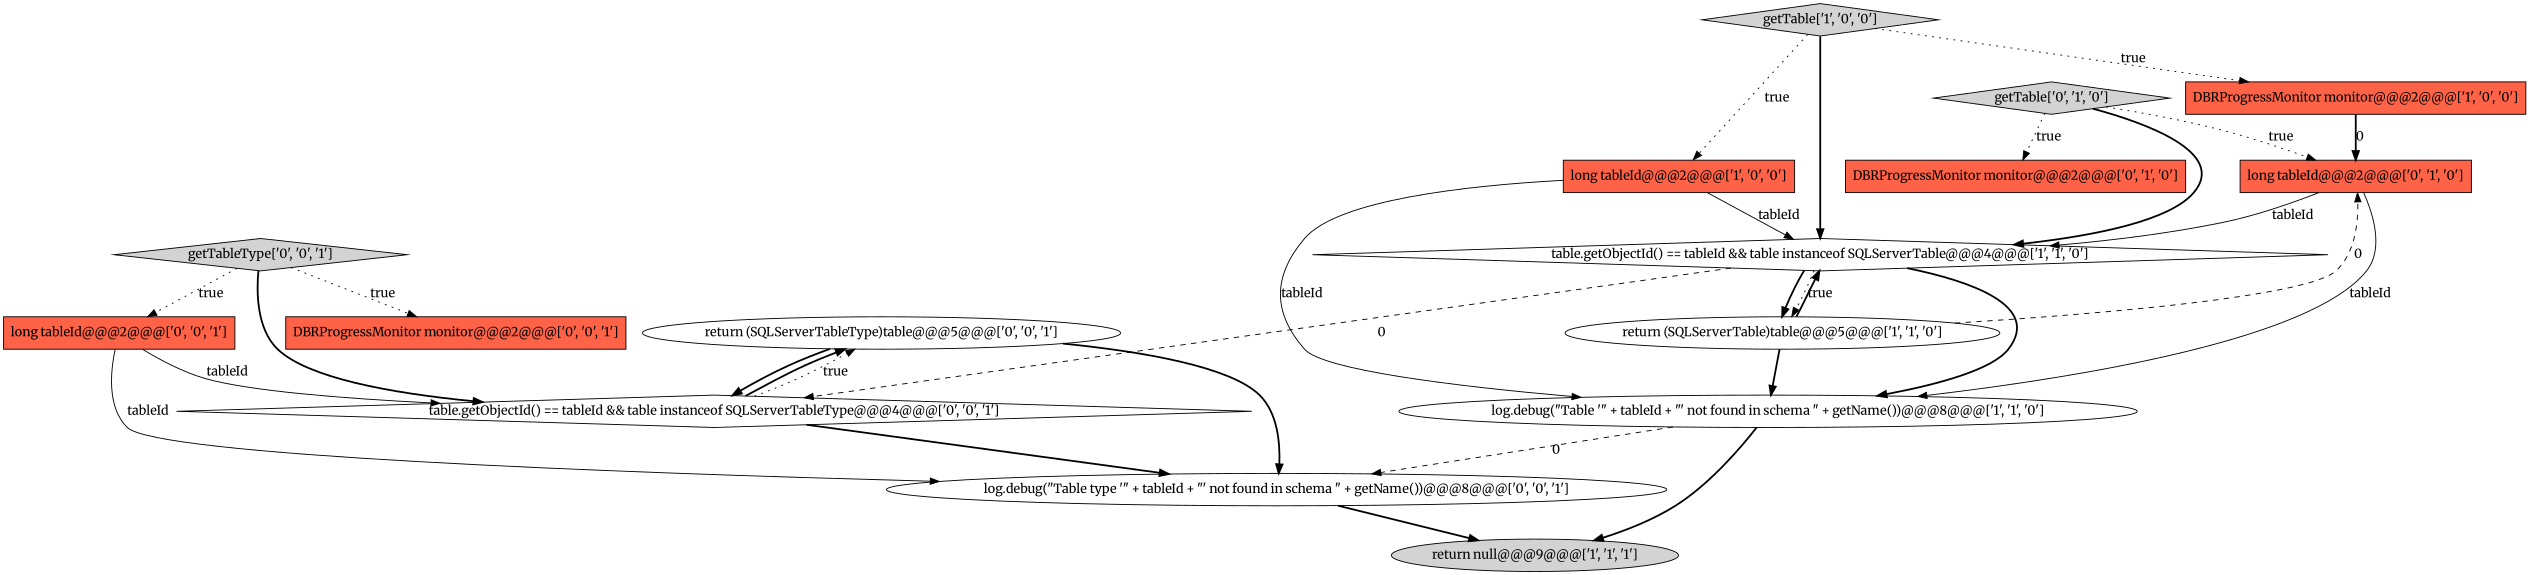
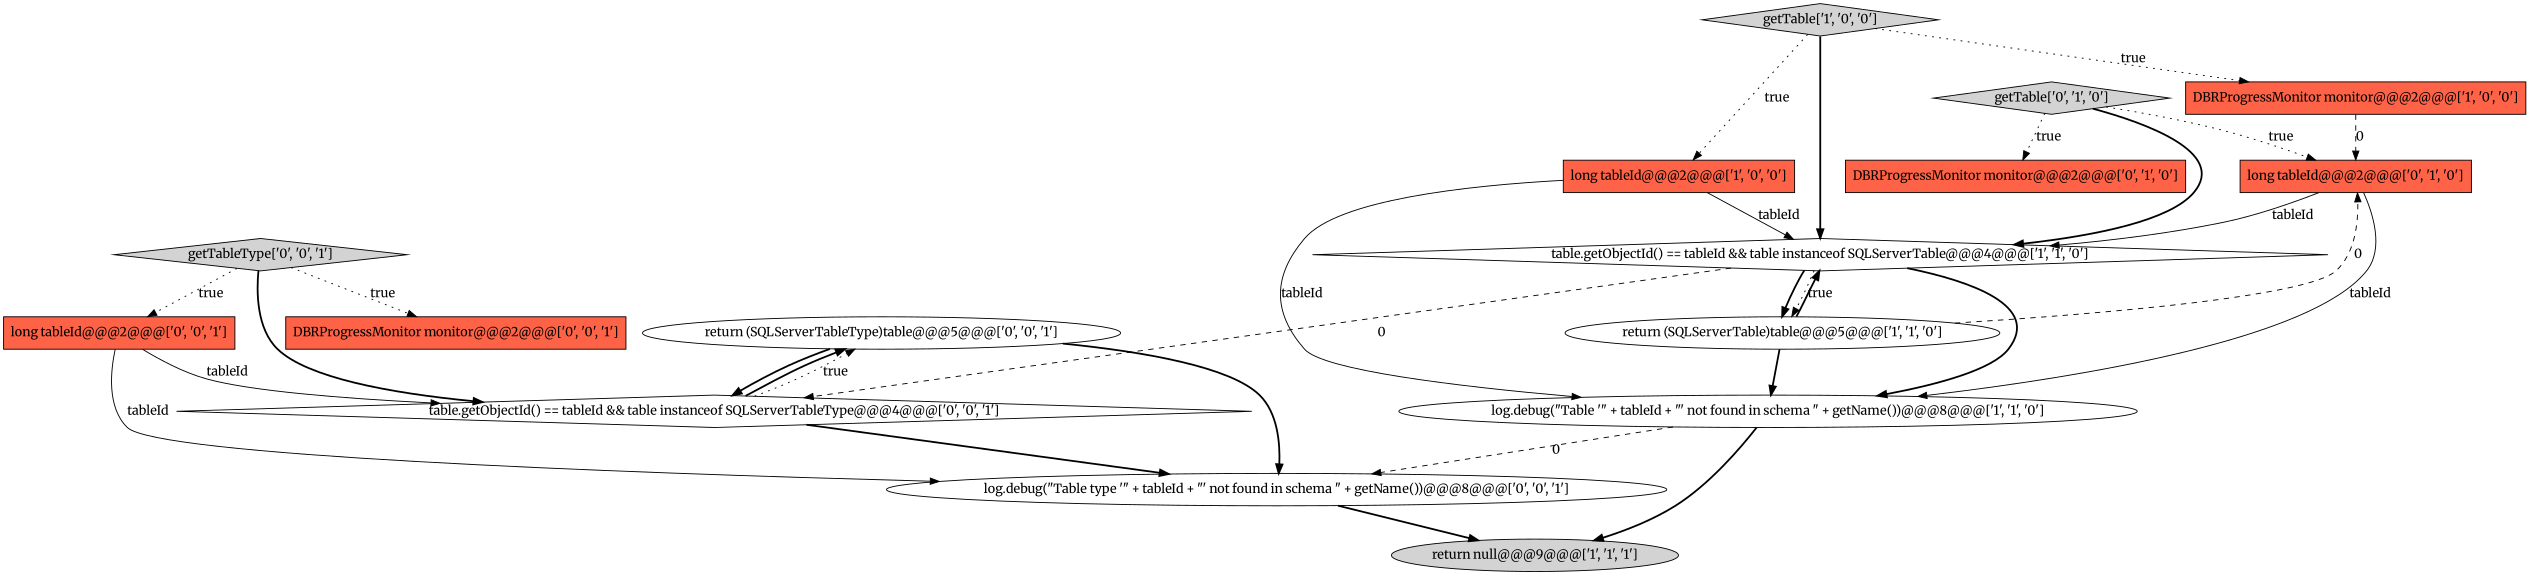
(2356, 133) -> (2356, 133)
